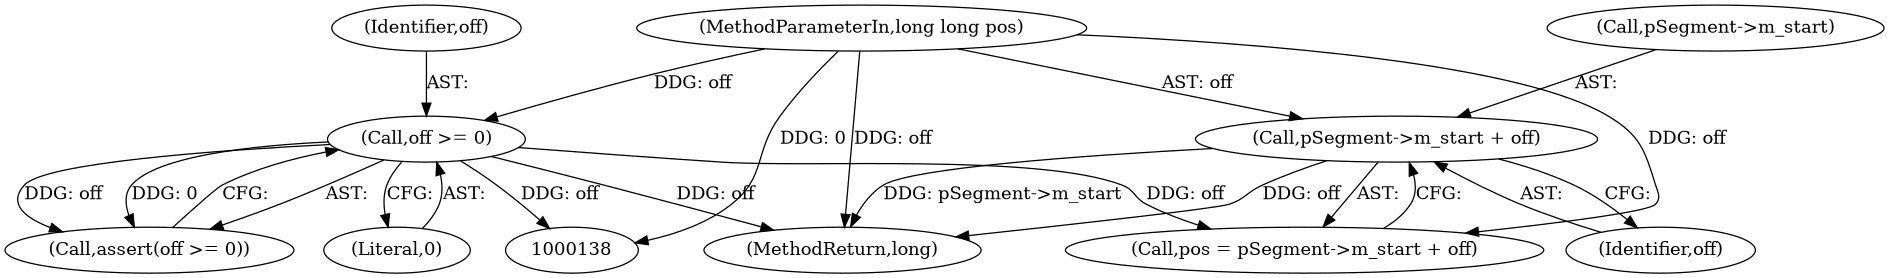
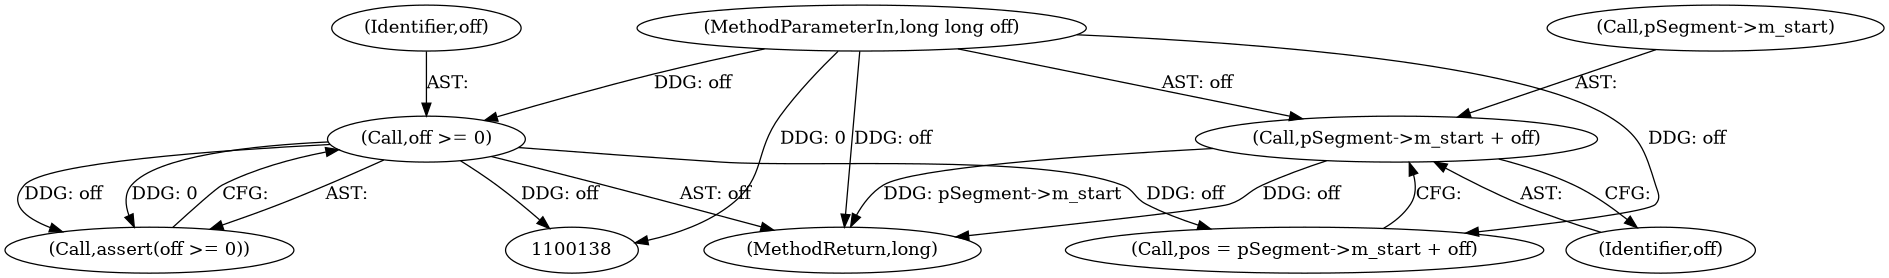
(862, 28) -> (862, 28)
(1355, 190) -> none
(716, 195) -> (716, 195)
(397, 250) -> none
(572, 250) -> (572, 250)
